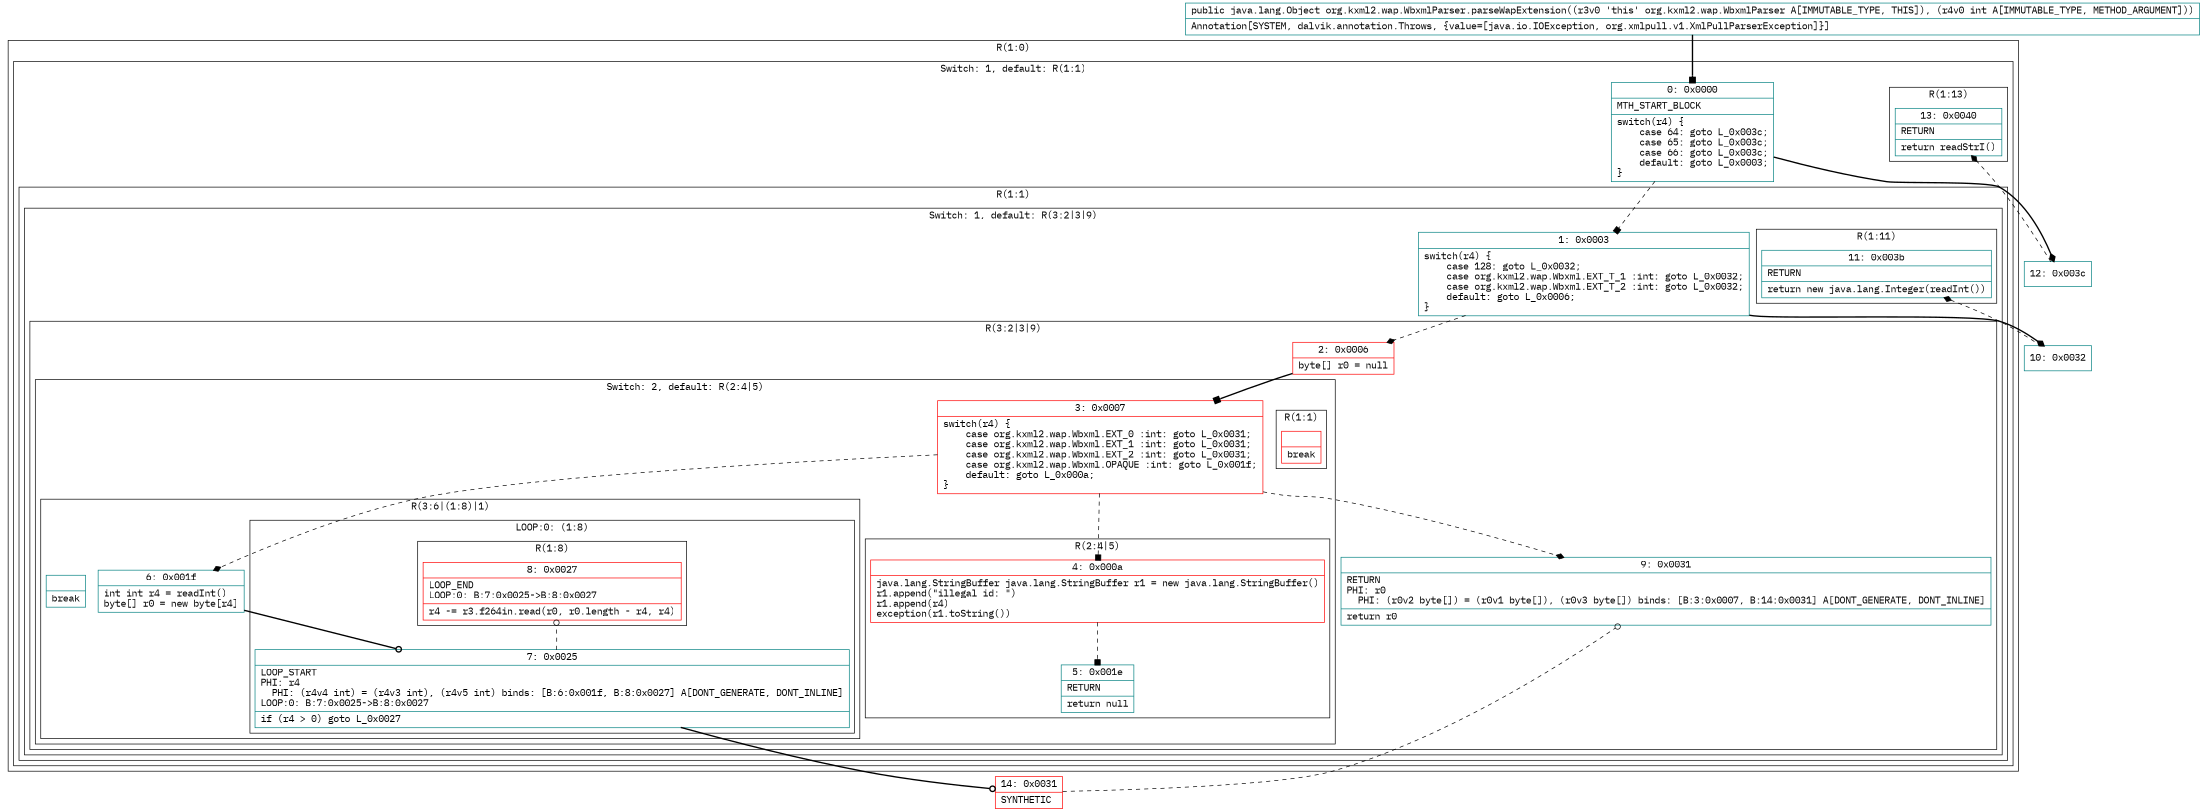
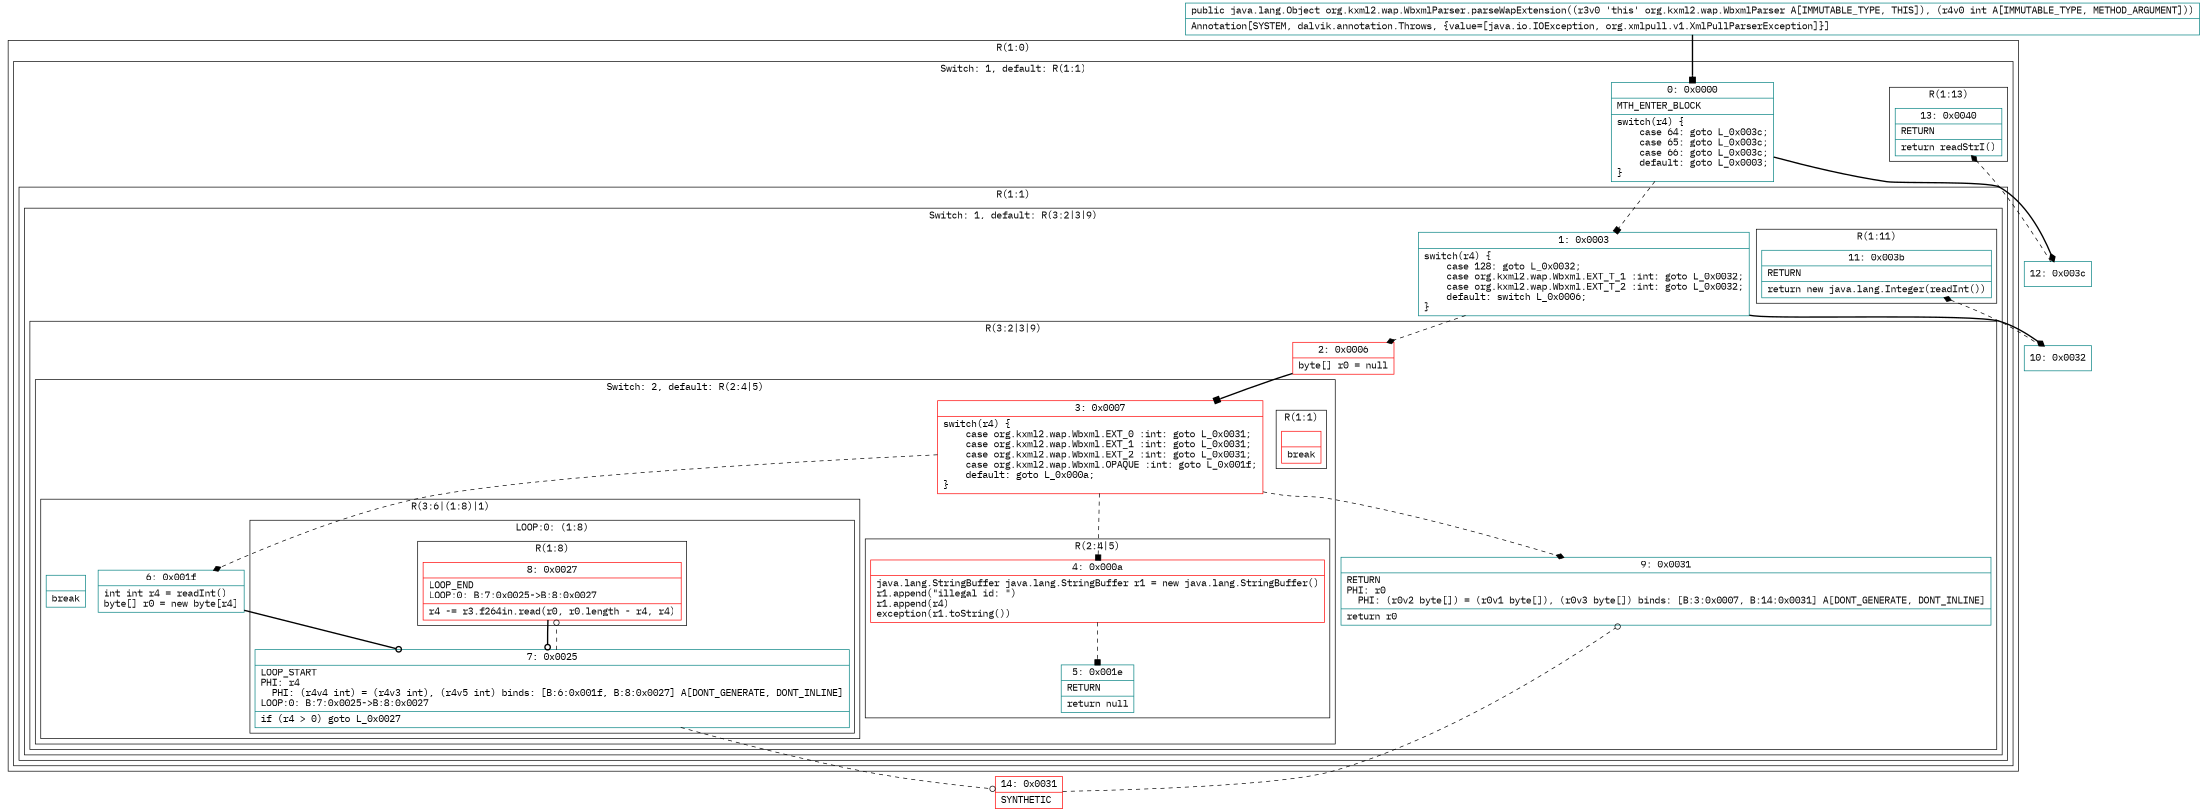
(1659, 106) -> (1659, 106)
(1500, 297) -> (1505, 297)
none -> (548, 632)
(888, 776) -> (888, 776)
